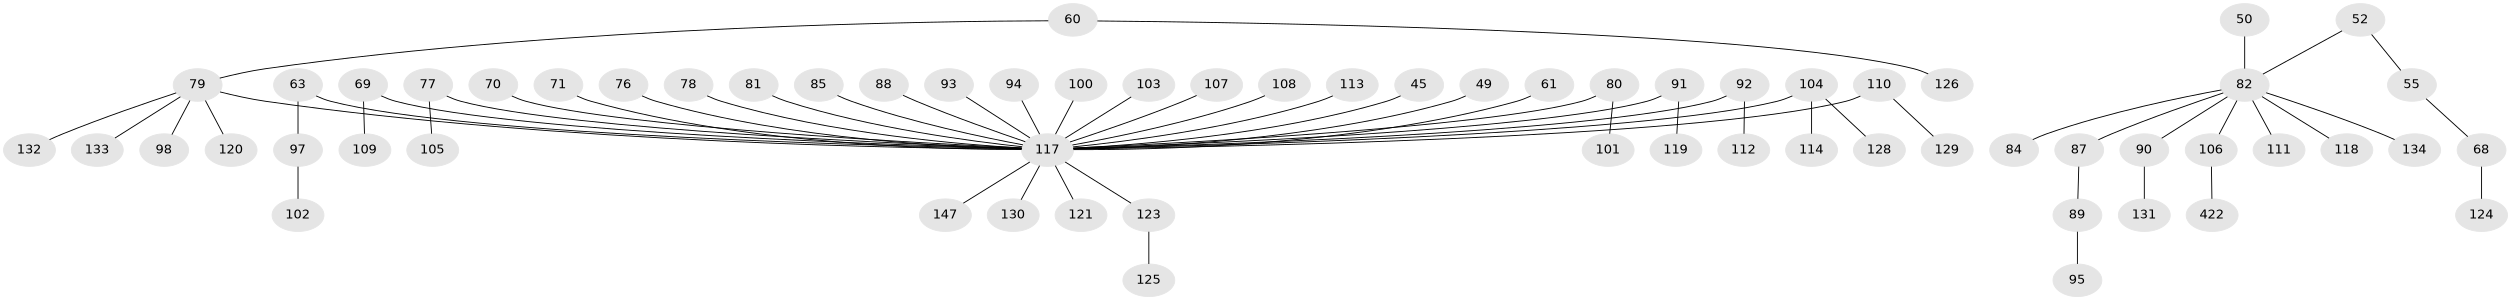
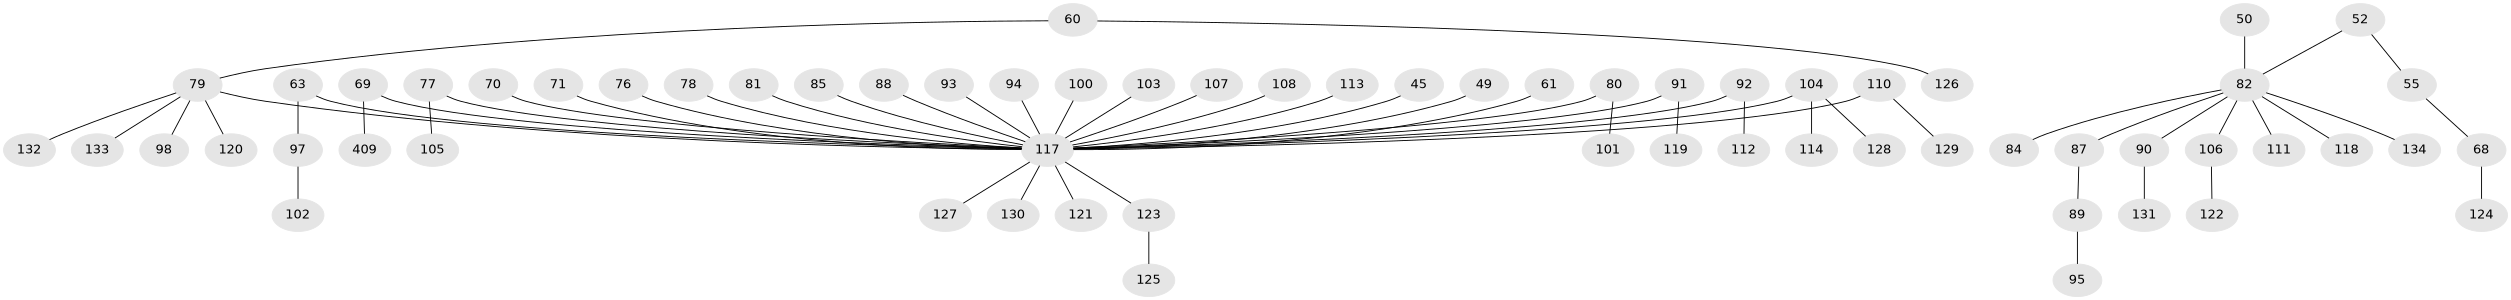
(365, 150) -> (365, 150)
(945, 215) -> (945, 215)
(2212, 215) -> (2212, 215)
